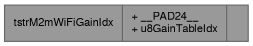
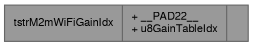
(165, 16) -> (165, 16)
